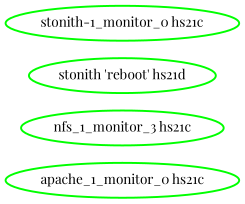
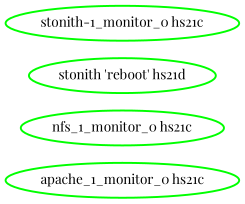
(122, 128) -> (122, 128)
